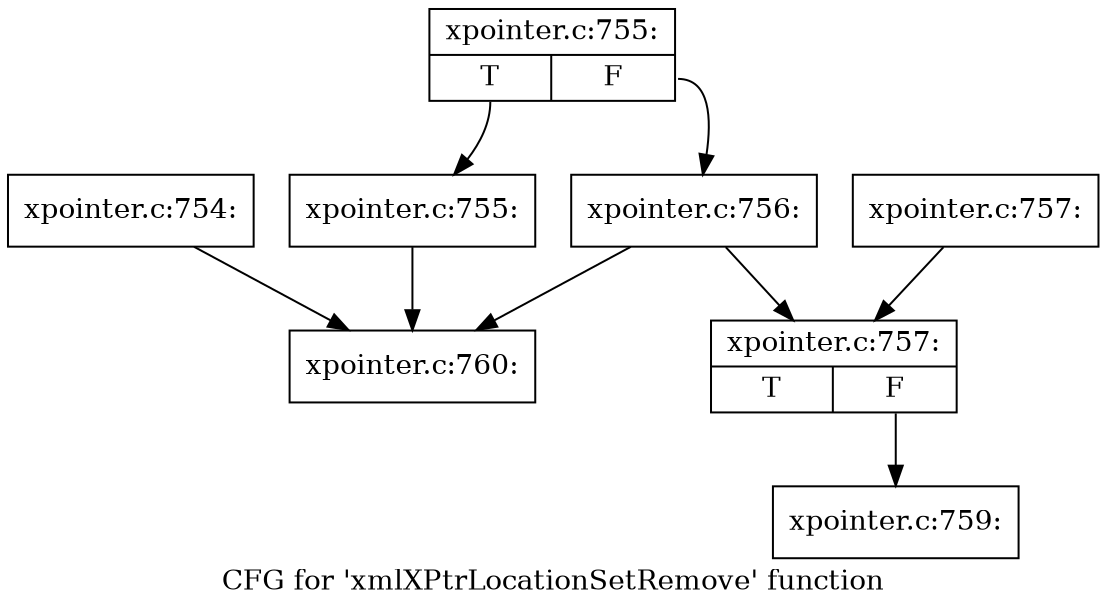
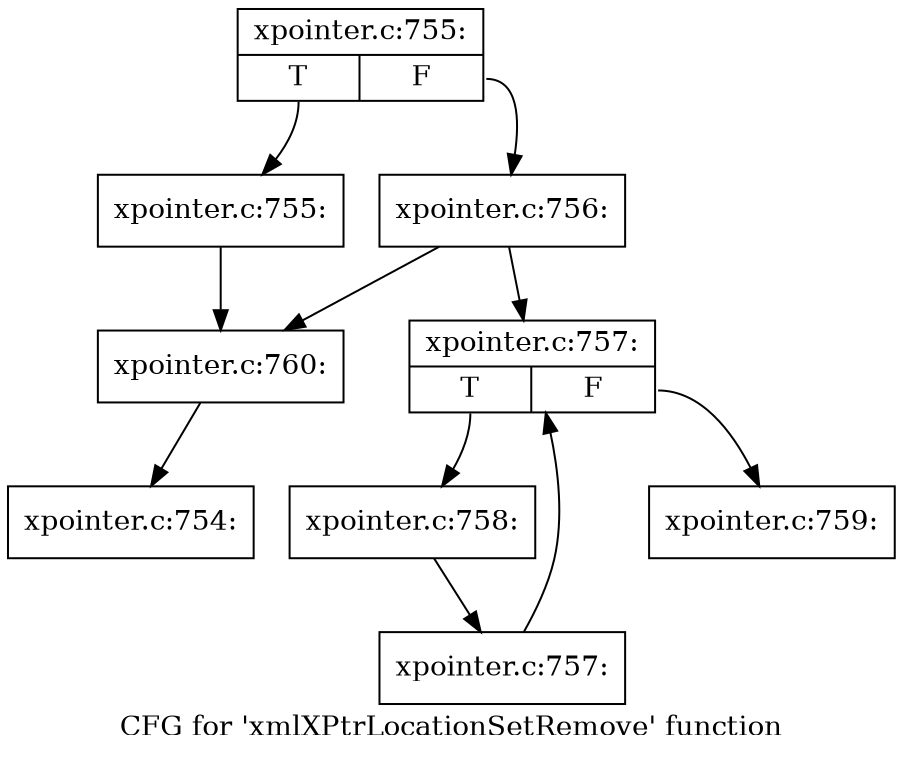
(262, 284) -> (181, 436)
none -> (412, 522)
